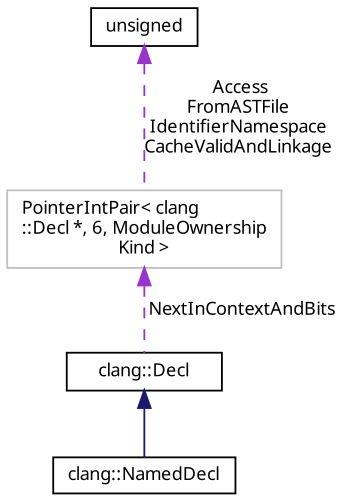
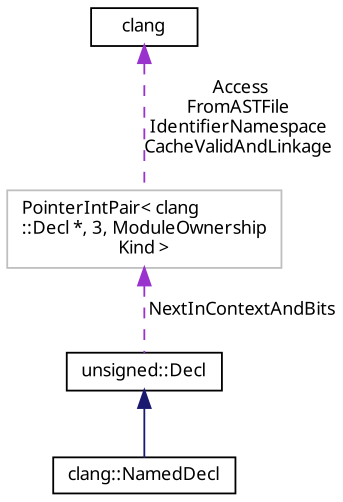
(144, 27) -> (144, 27)
(144, 229) -> (144, 229)
(144, 372) -> (144, 372)
